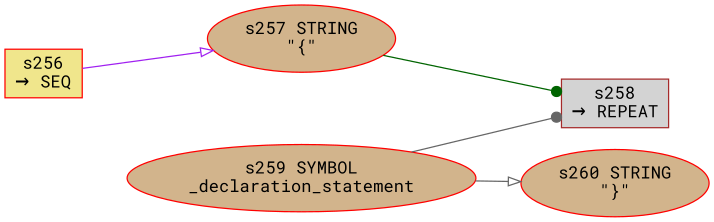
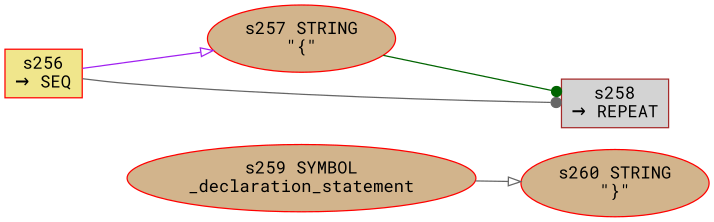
(482, 135) -> (316, 95)
